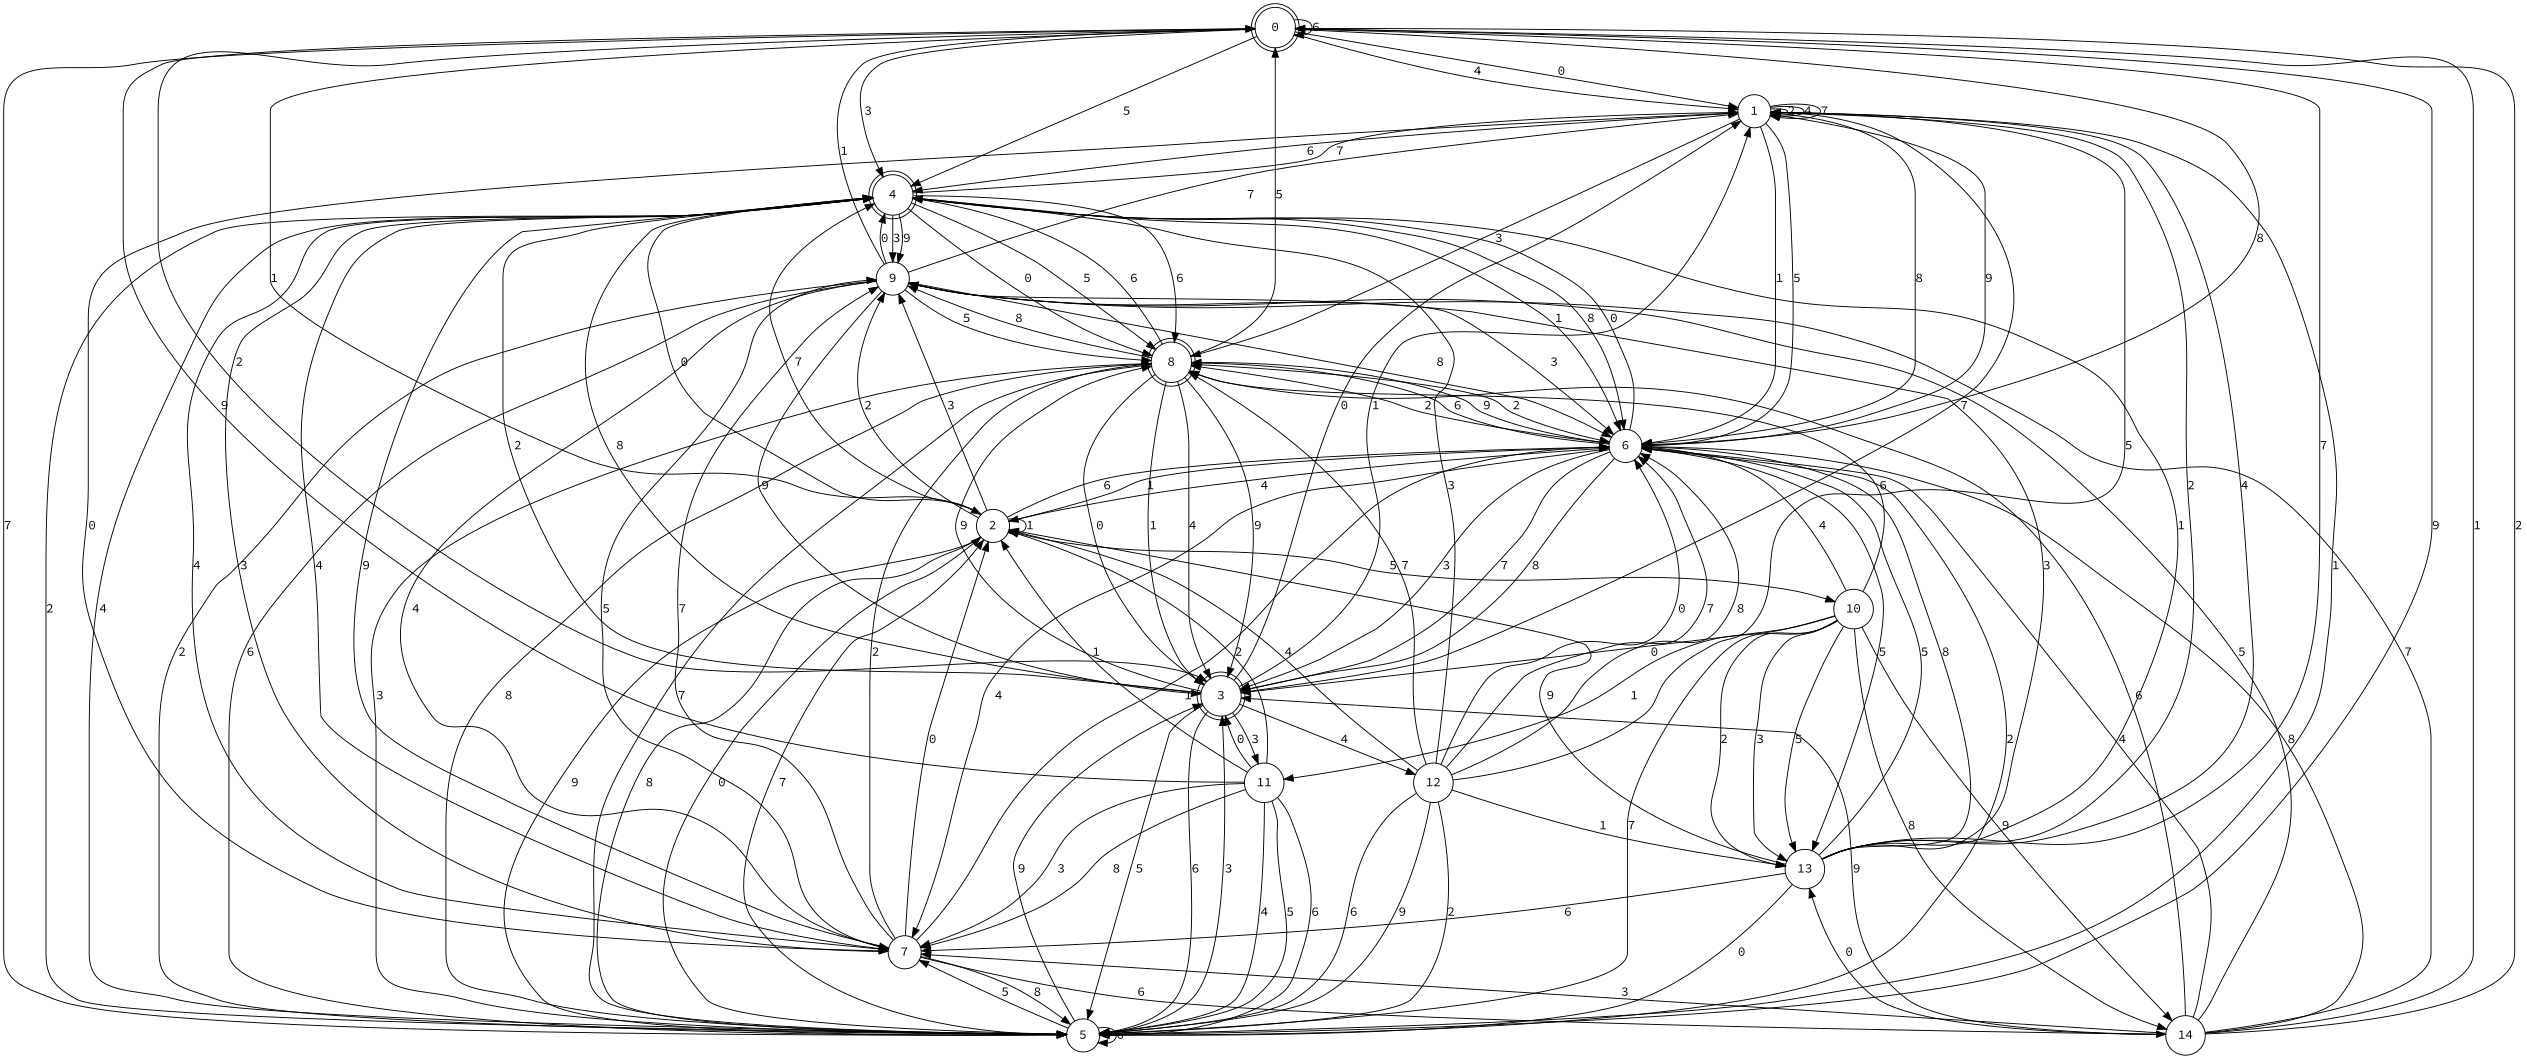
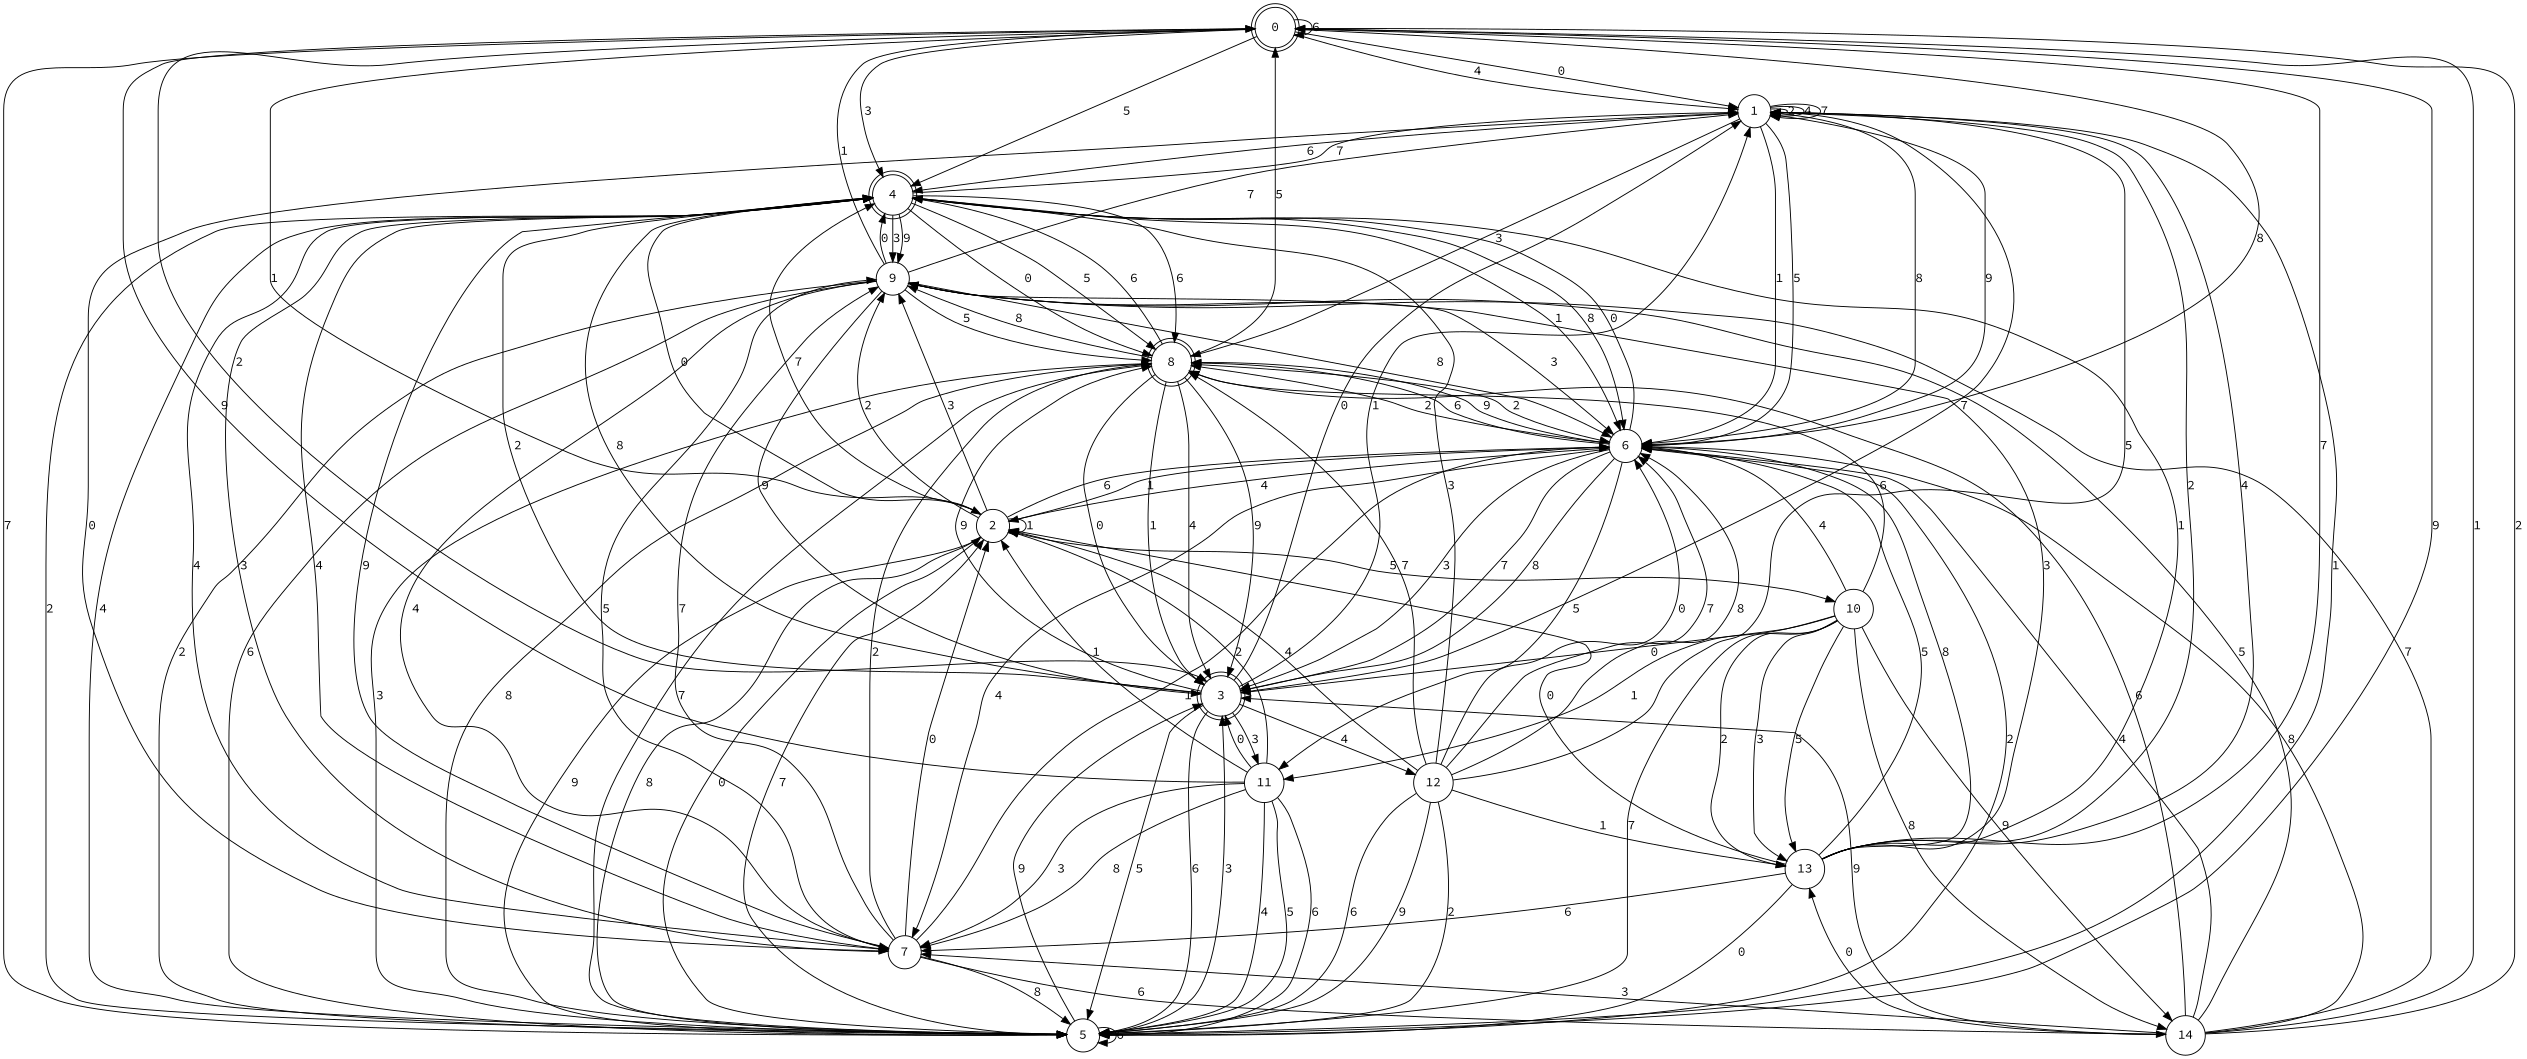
(1871, 559) -> (1524, 653)
(1551, 696) -> (1551, 696)
(997, 997) -> none
